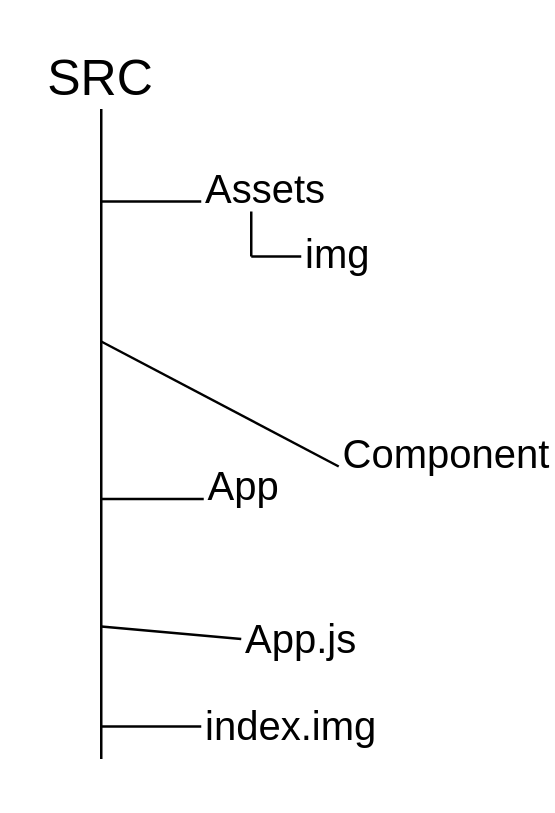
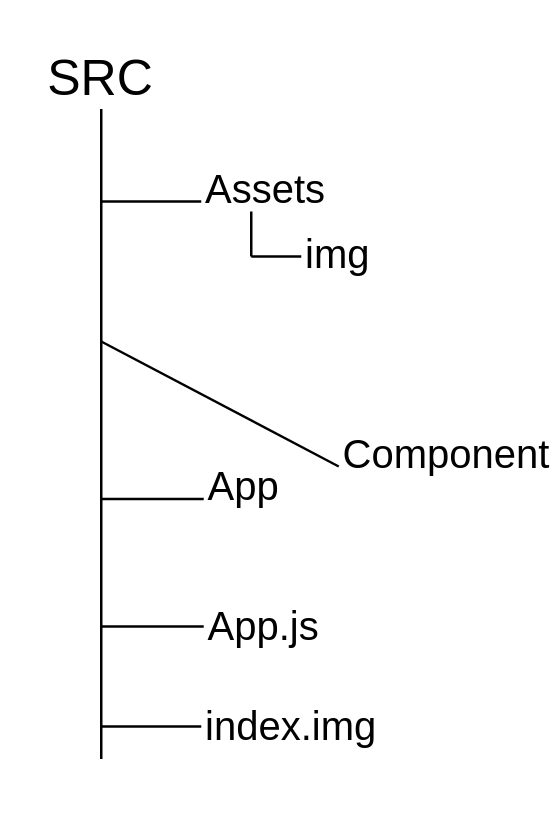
(291, 639) -> (254, 626)
